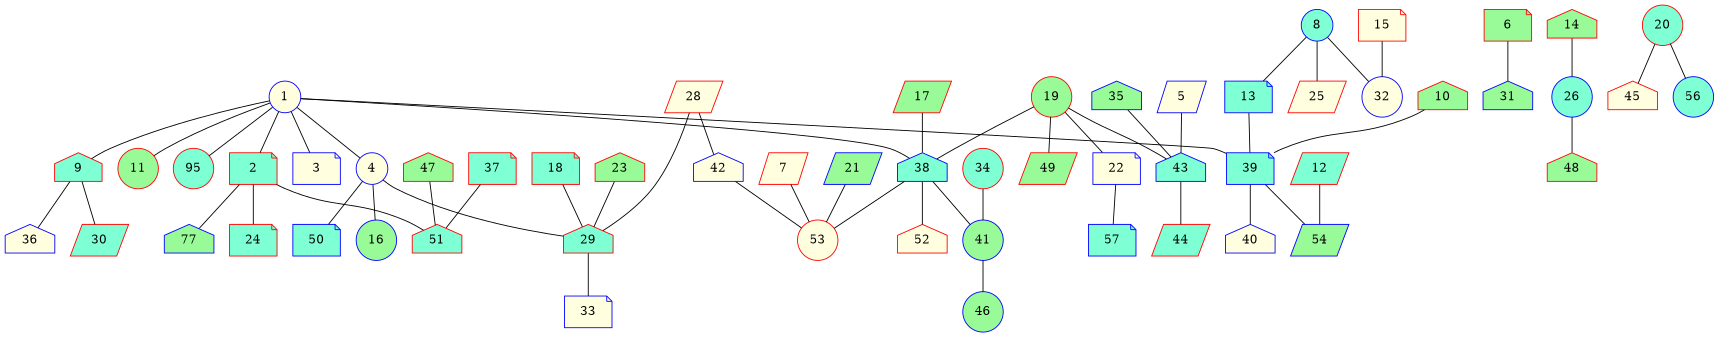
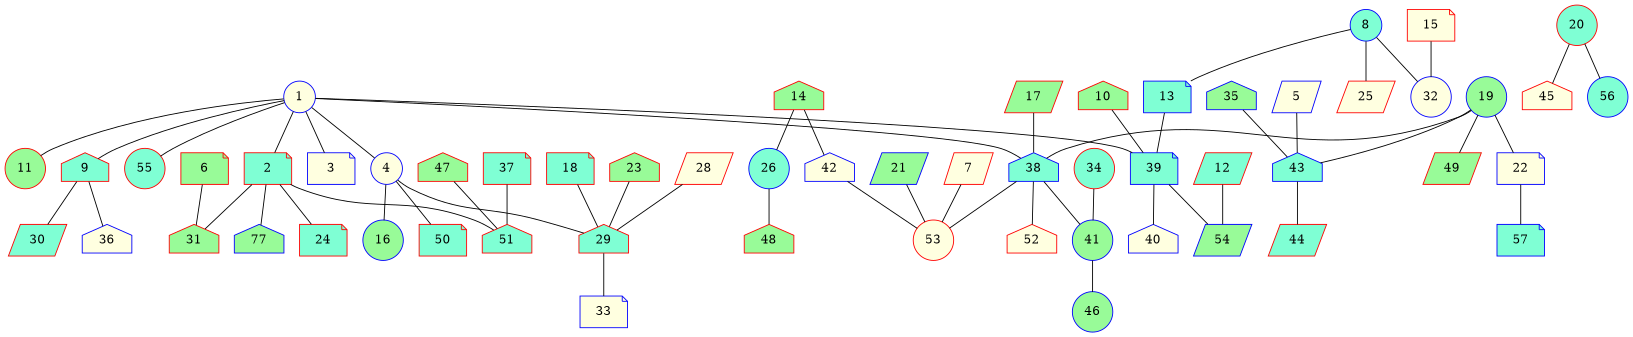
(1052, 97) -> (1486, 97)
(1508, 97) -> (194, 240)
(706, 134) -> (815, 134)
(194, 169) -> (145, 169)
none -> (228, 207)
(317, 240) -> (443, 240)
